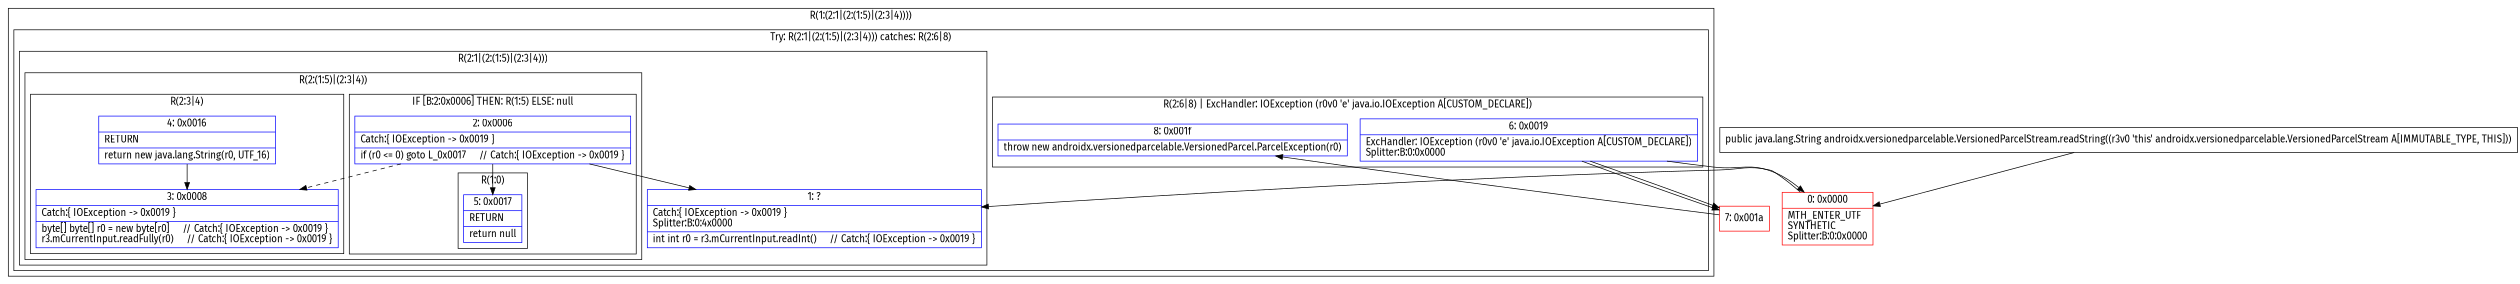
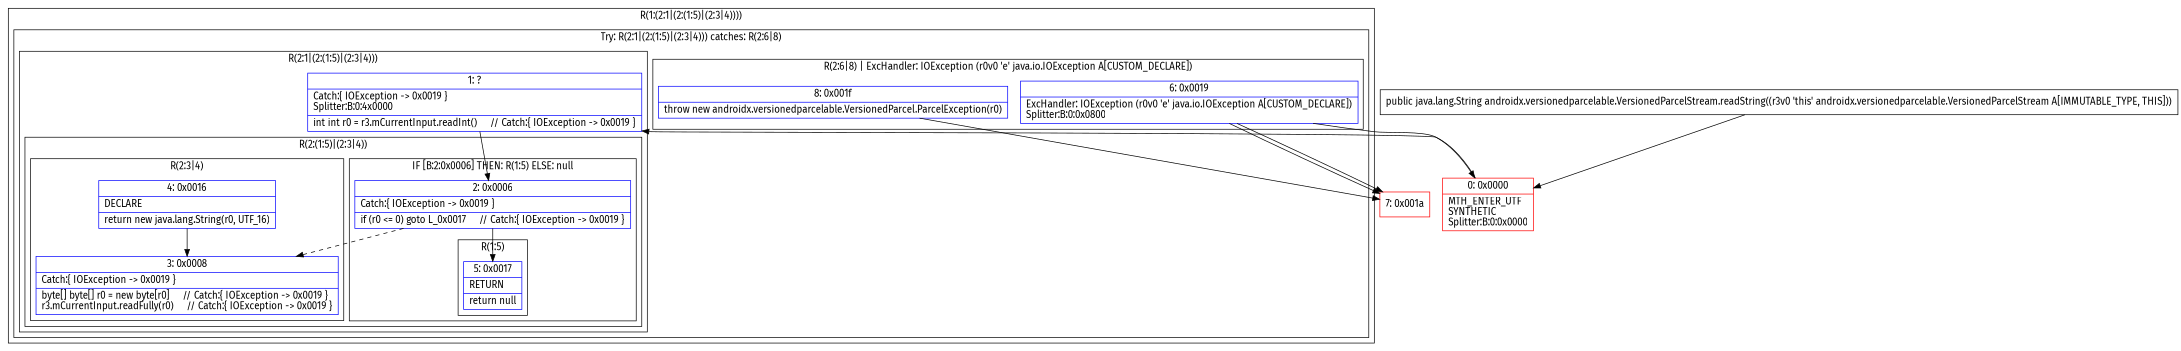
(122, 140) -> (123, 204)
(1406, 153) -> (1066, 115)
(632, 174) -> (484, 153)
(493, 181) -> (493, 248)
(1501, 187) -> (1146, 158)
